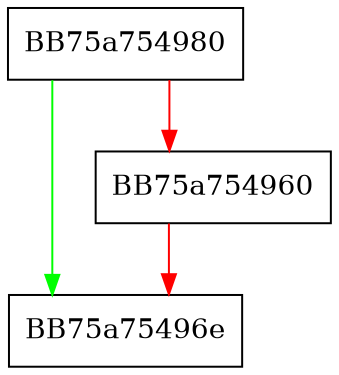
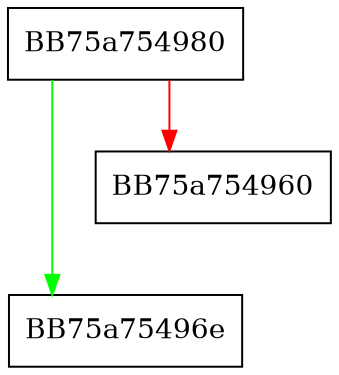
(169, 249) -> none
